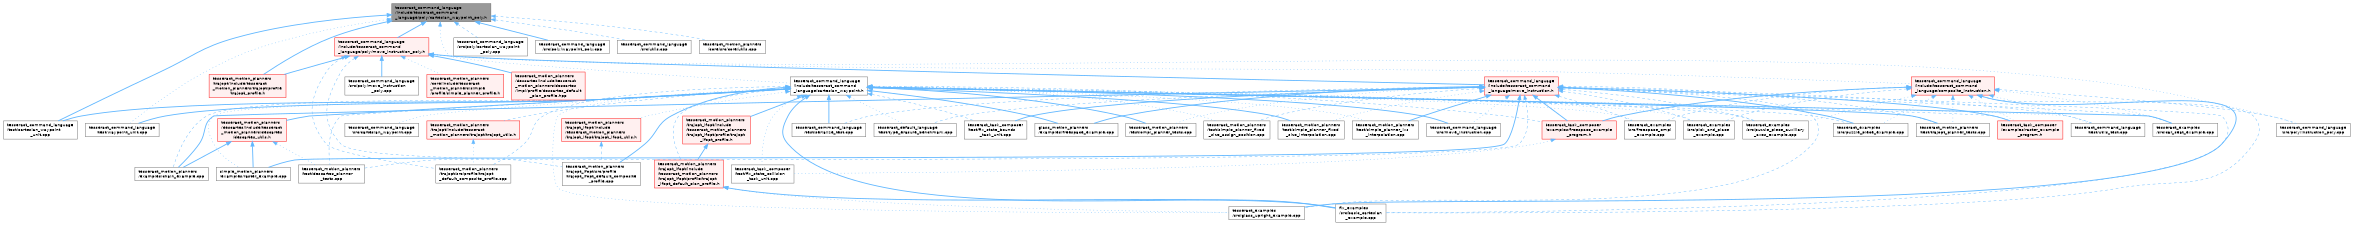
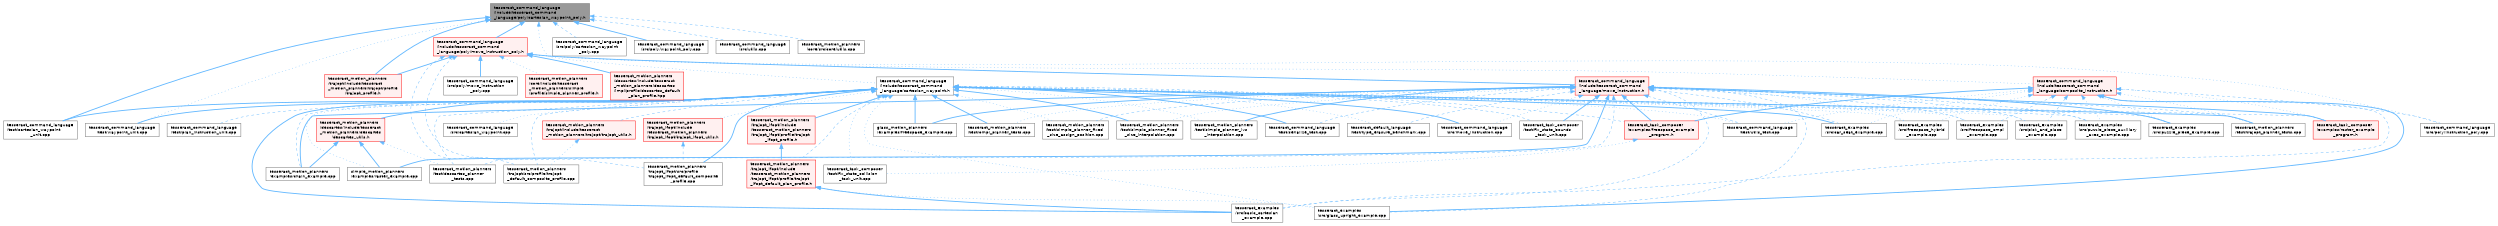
none -> (204, 130)
none -> (1922, 130)
(1361, 213) -> (1257, 213)
